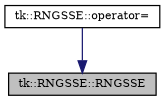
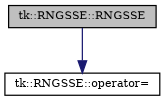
(82, 44) -> (82, 44)
